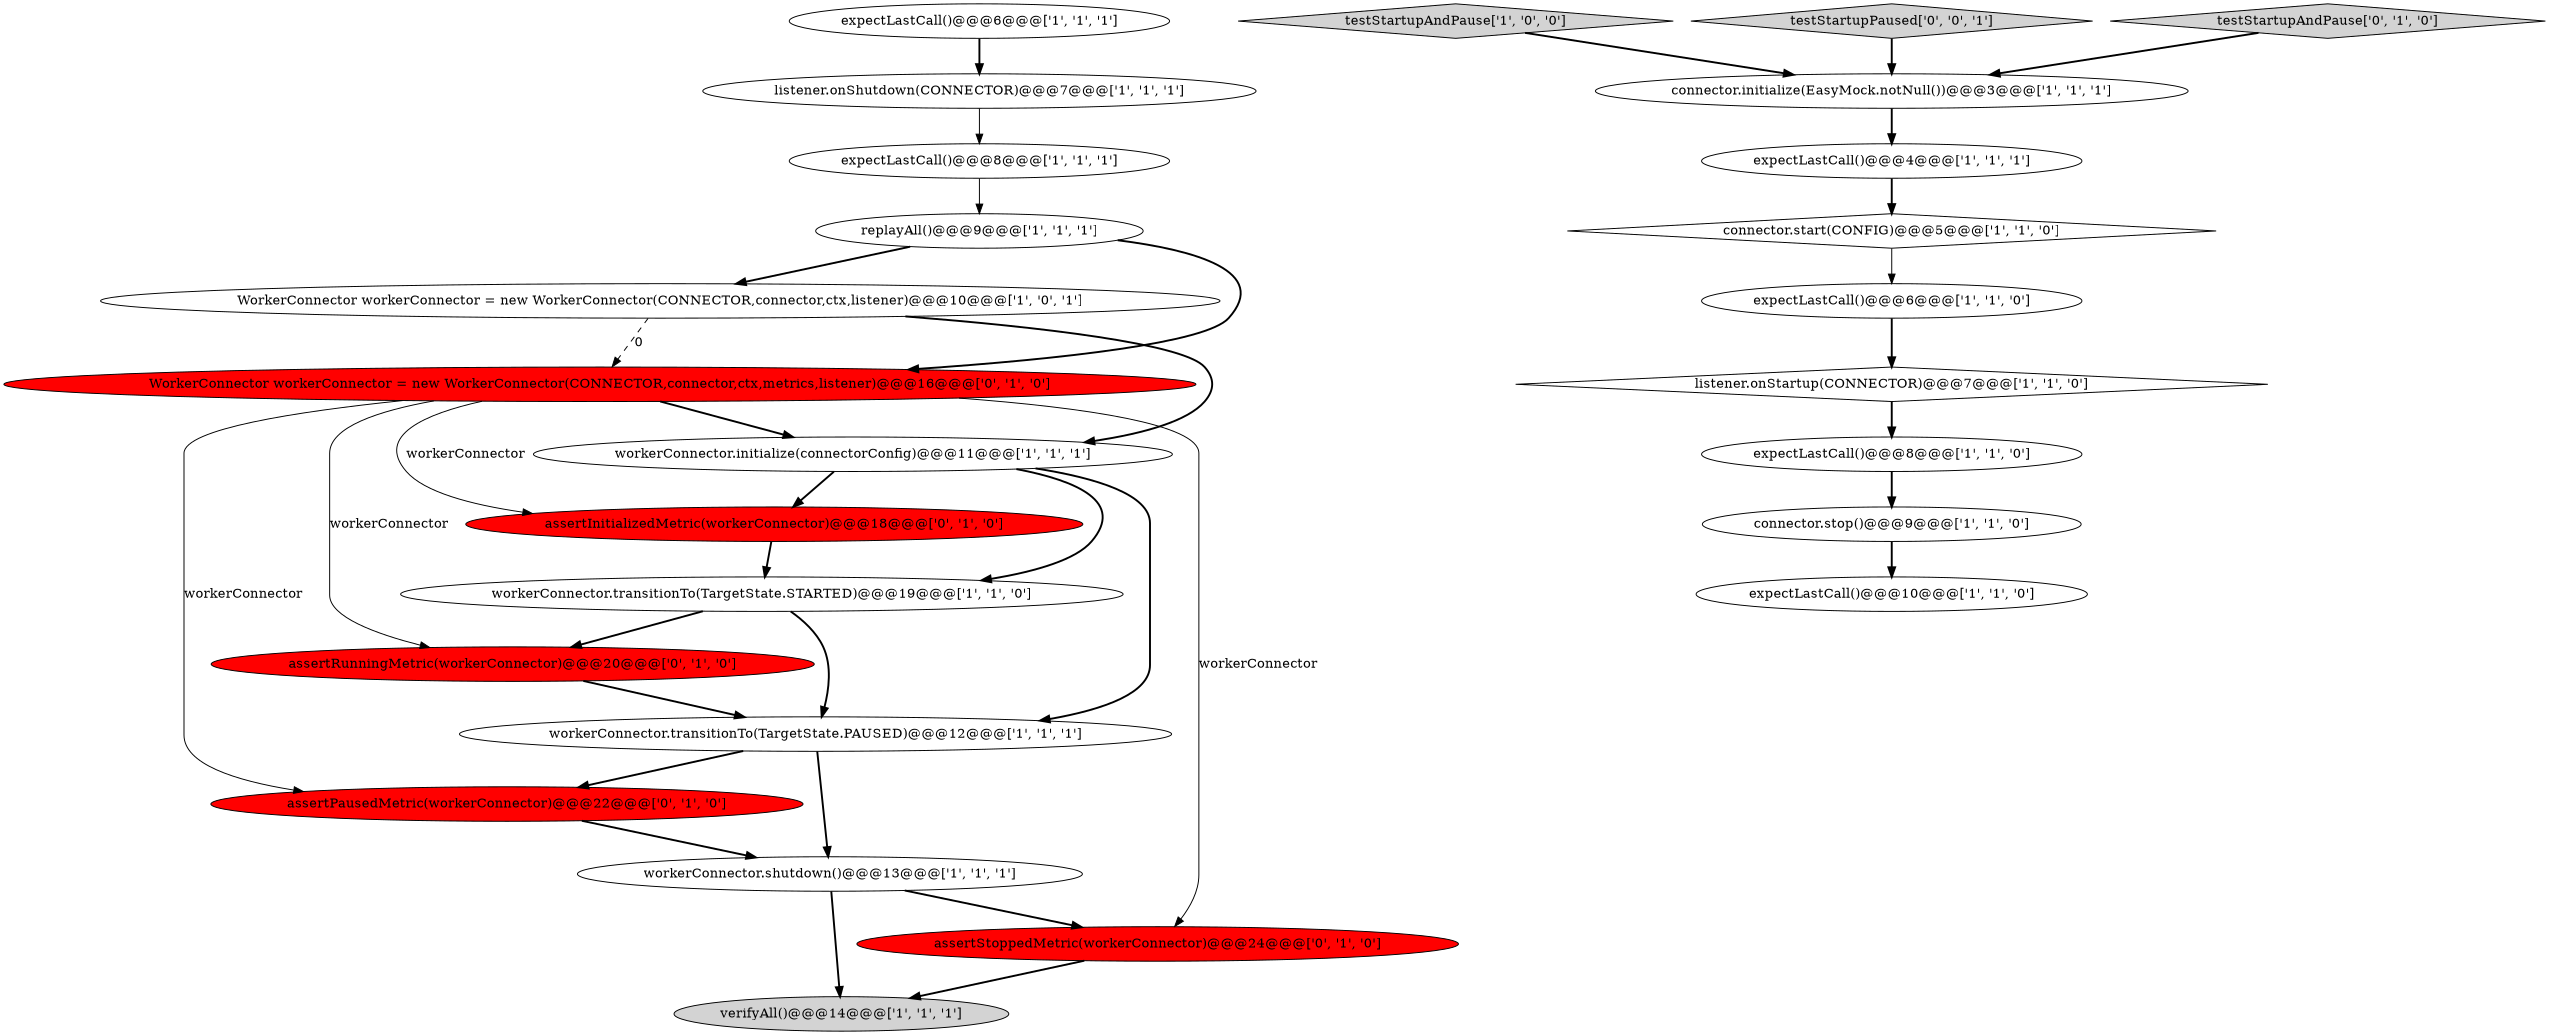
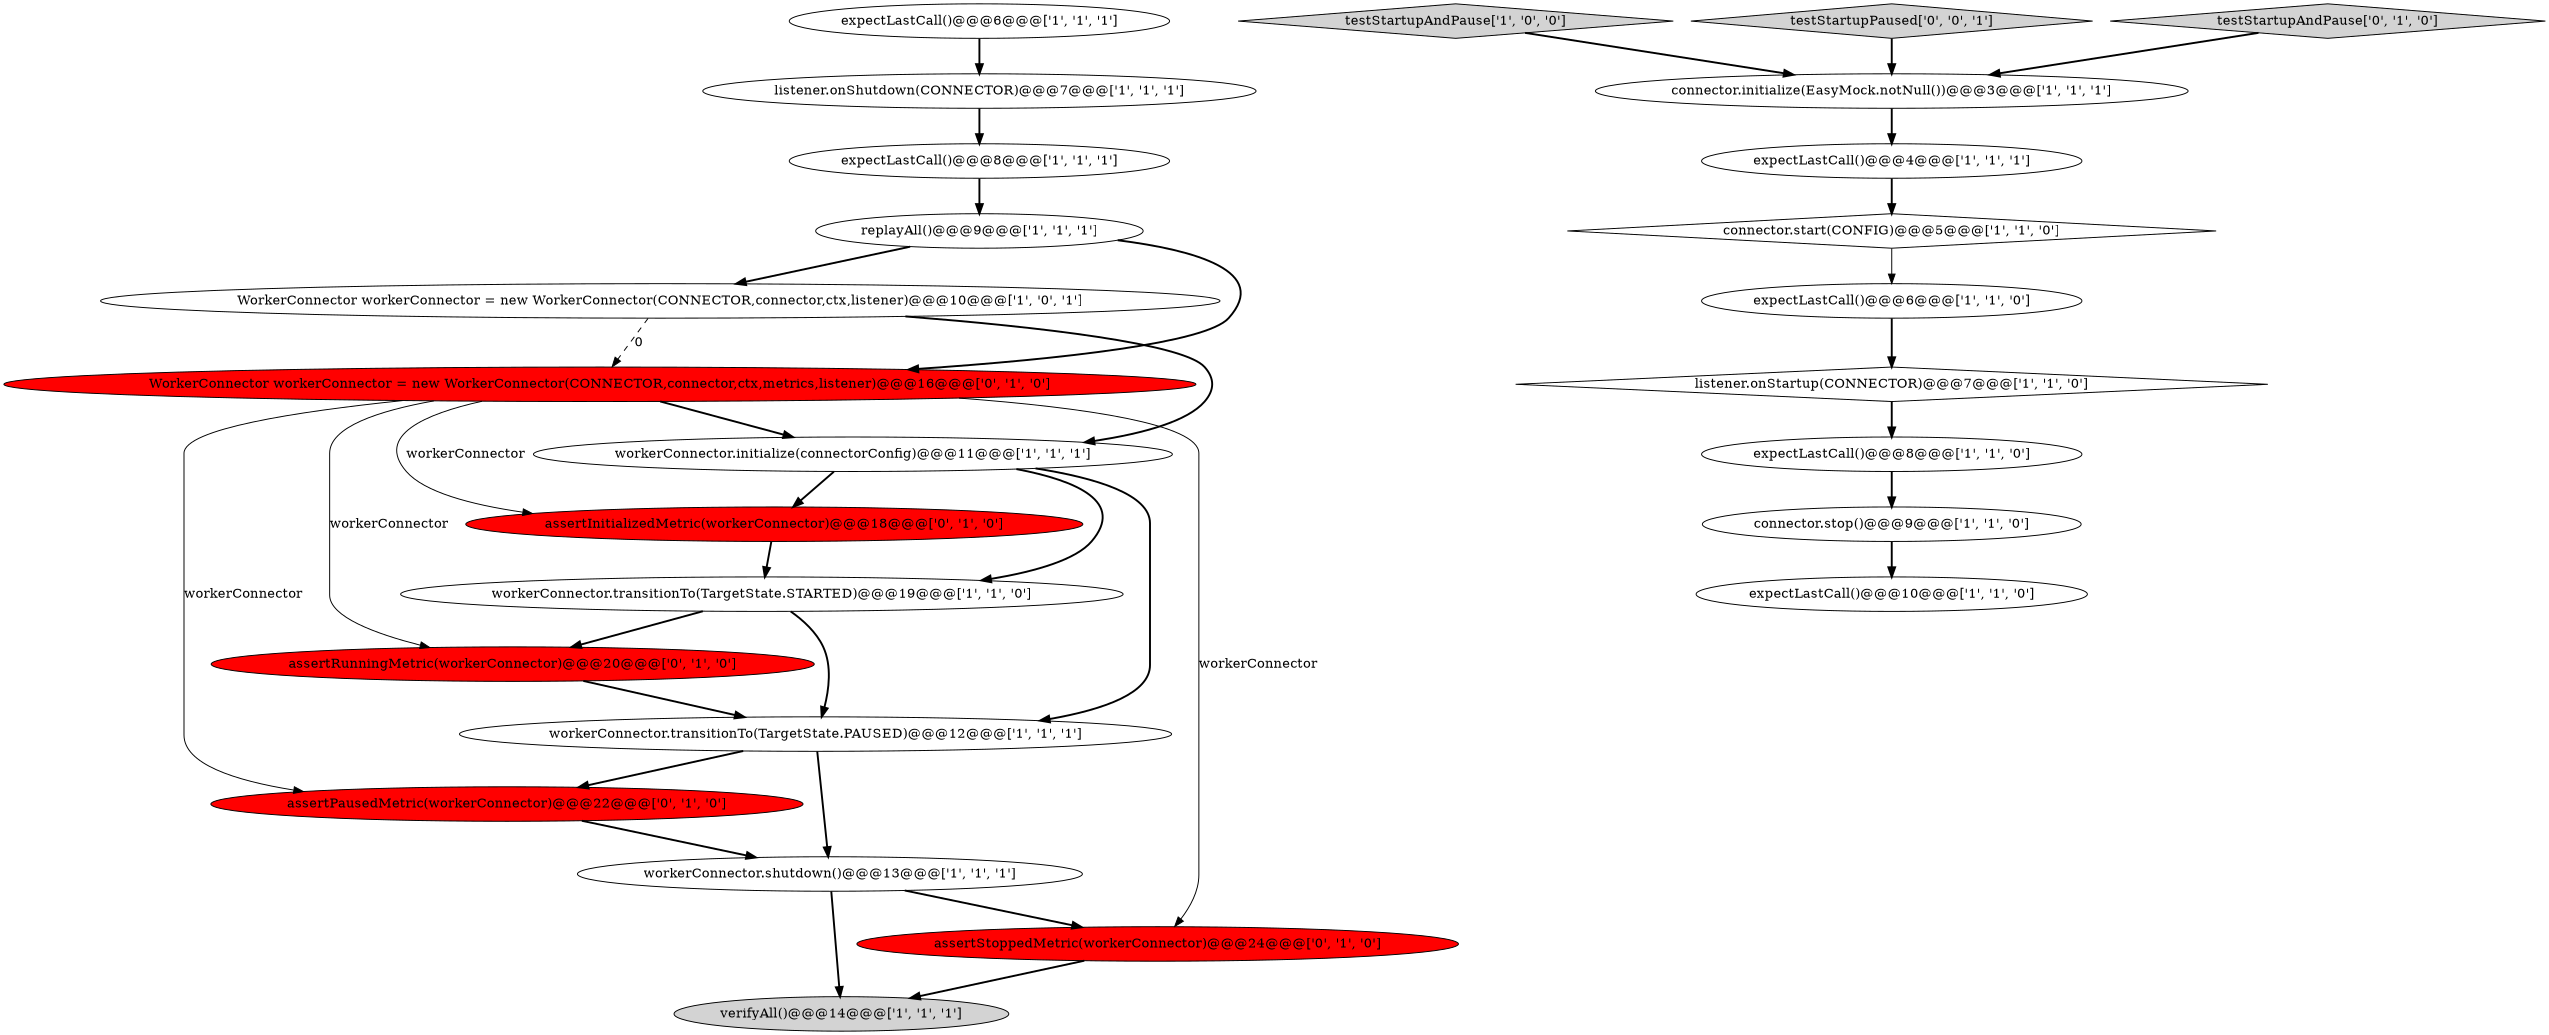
(979, 121) -> (979, 121)
(979, 191) -> (979, 191)
